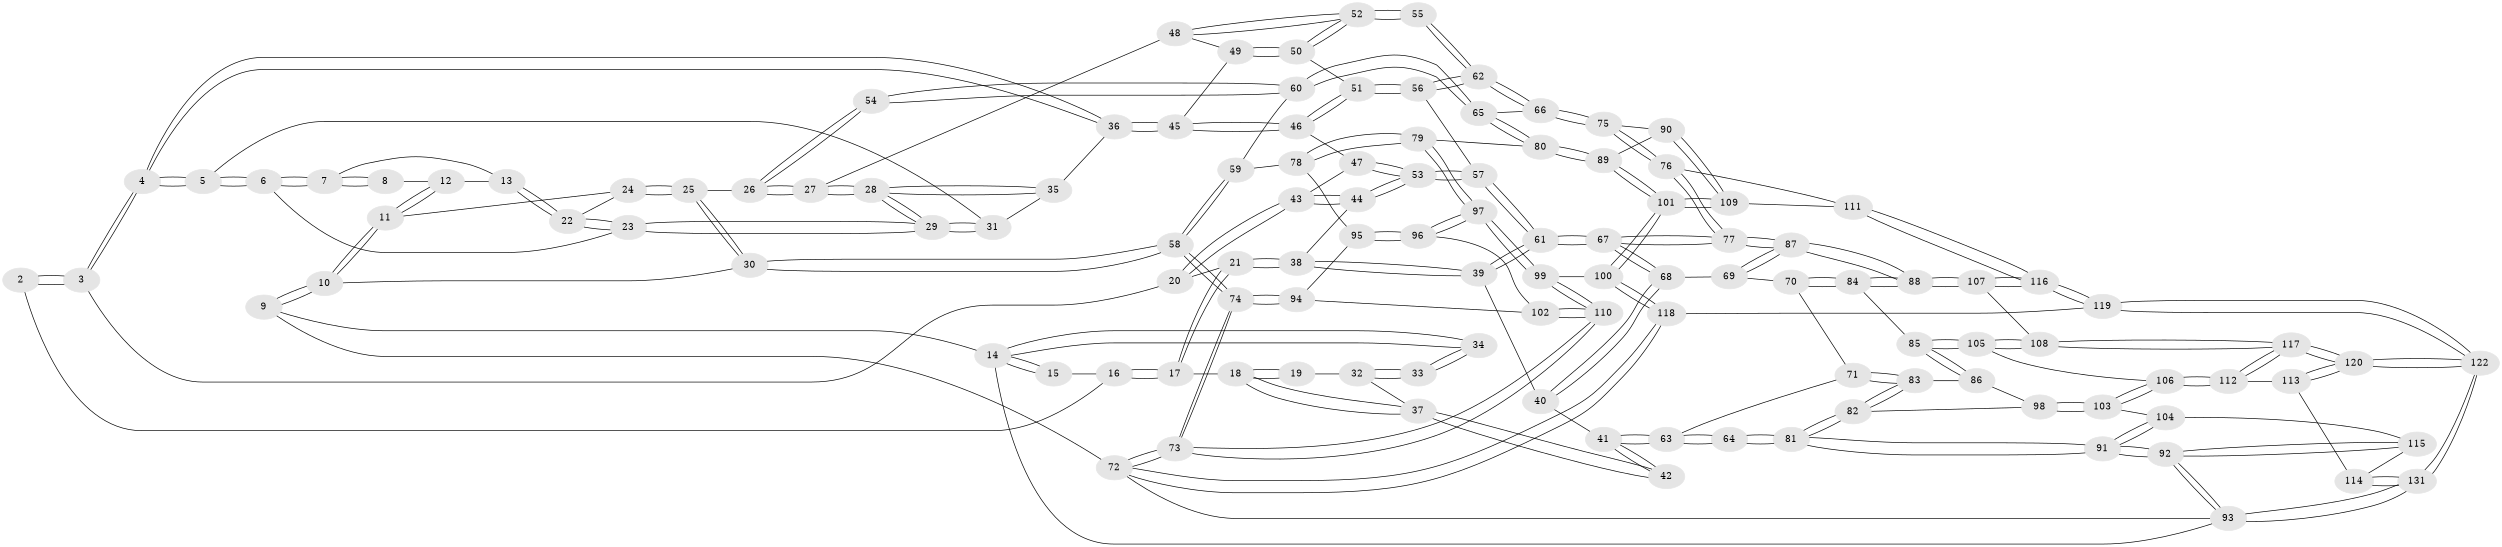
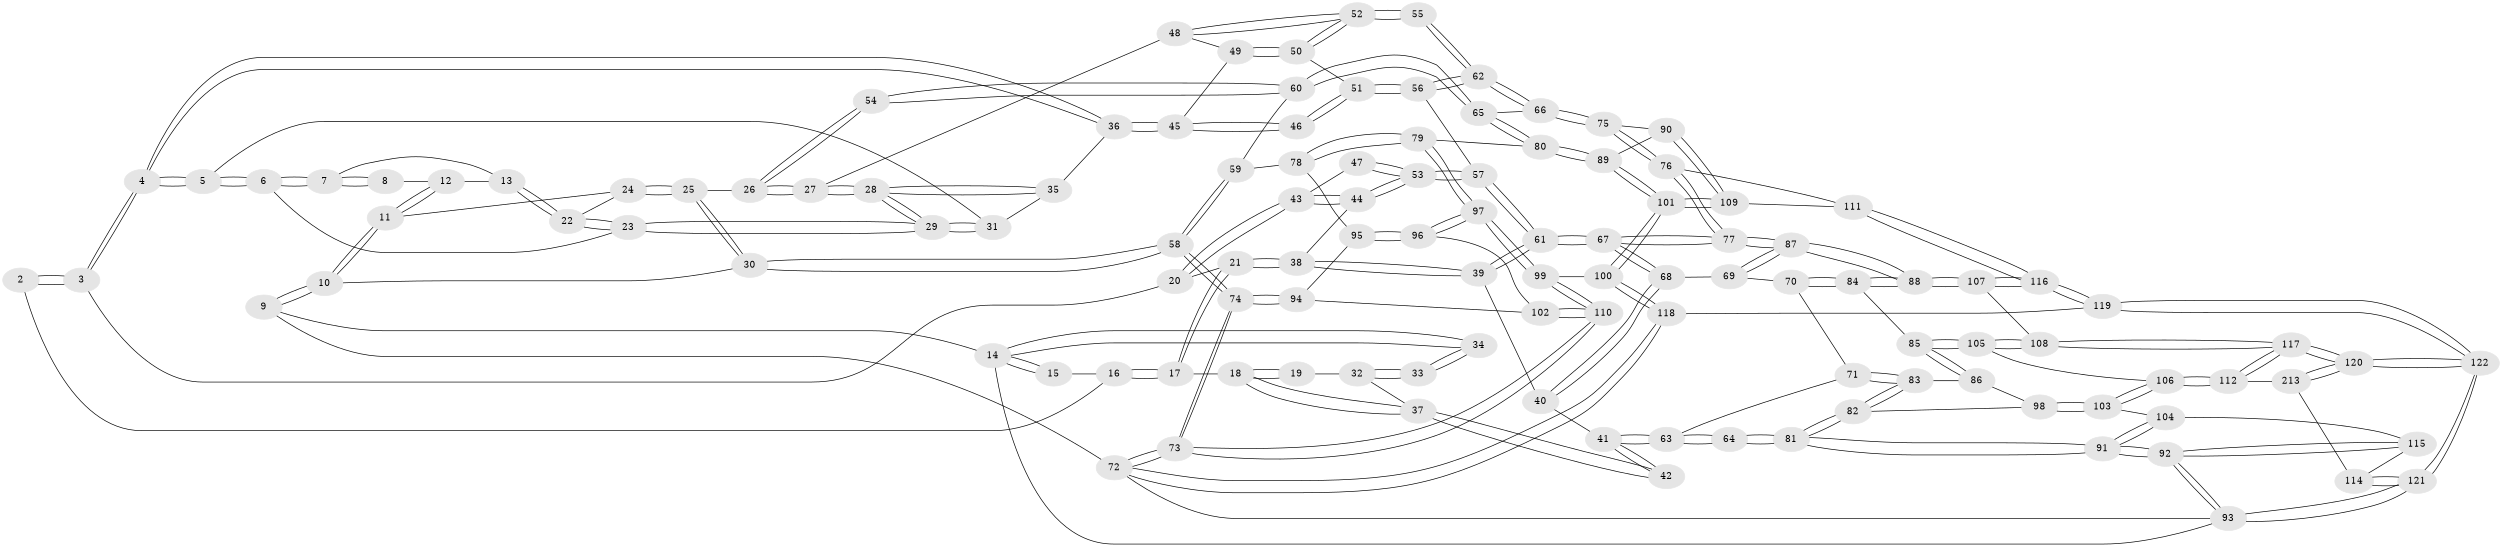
(1330, 147) -> none
(2291, 381) -> (2291, 381)
(2417, 481) -> (2417, 481)
